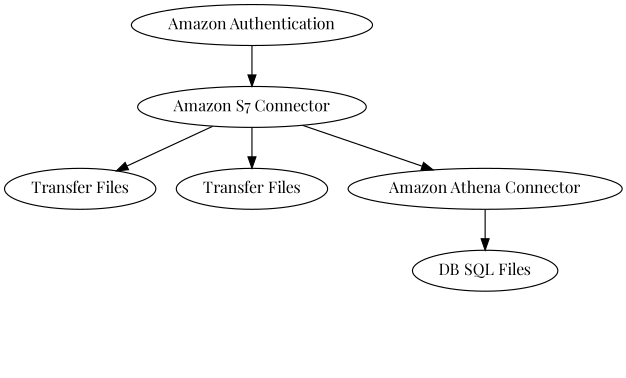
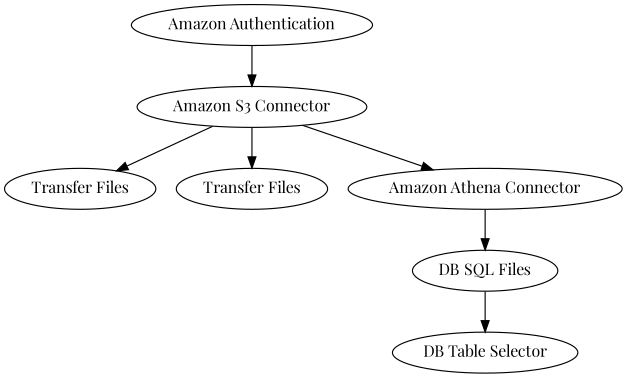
(252, 107) -> (252, 107)
none -> (485, 353)
